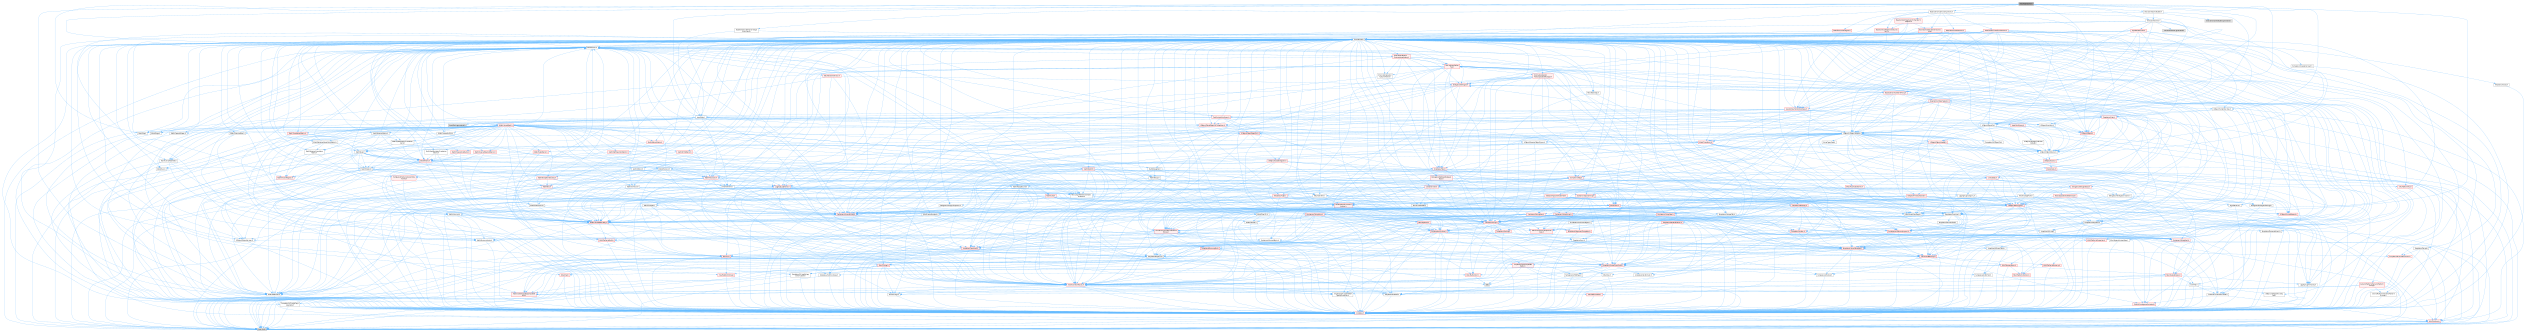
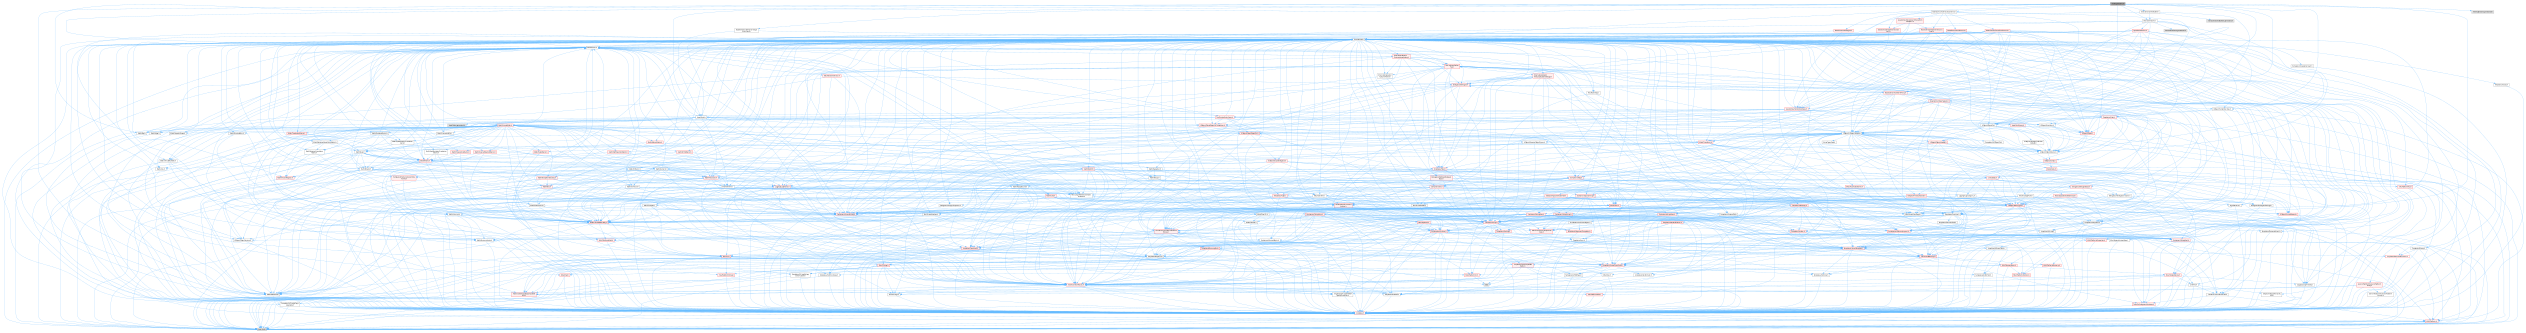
none -> (2483, 12)
